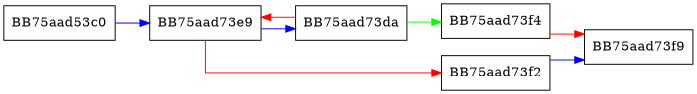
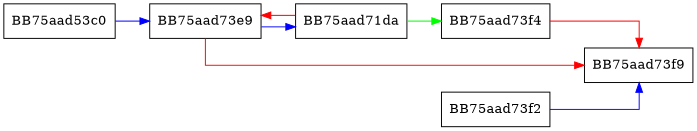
(351, 23) -> (351, 21)
(302, 73) -> (377, 65)
